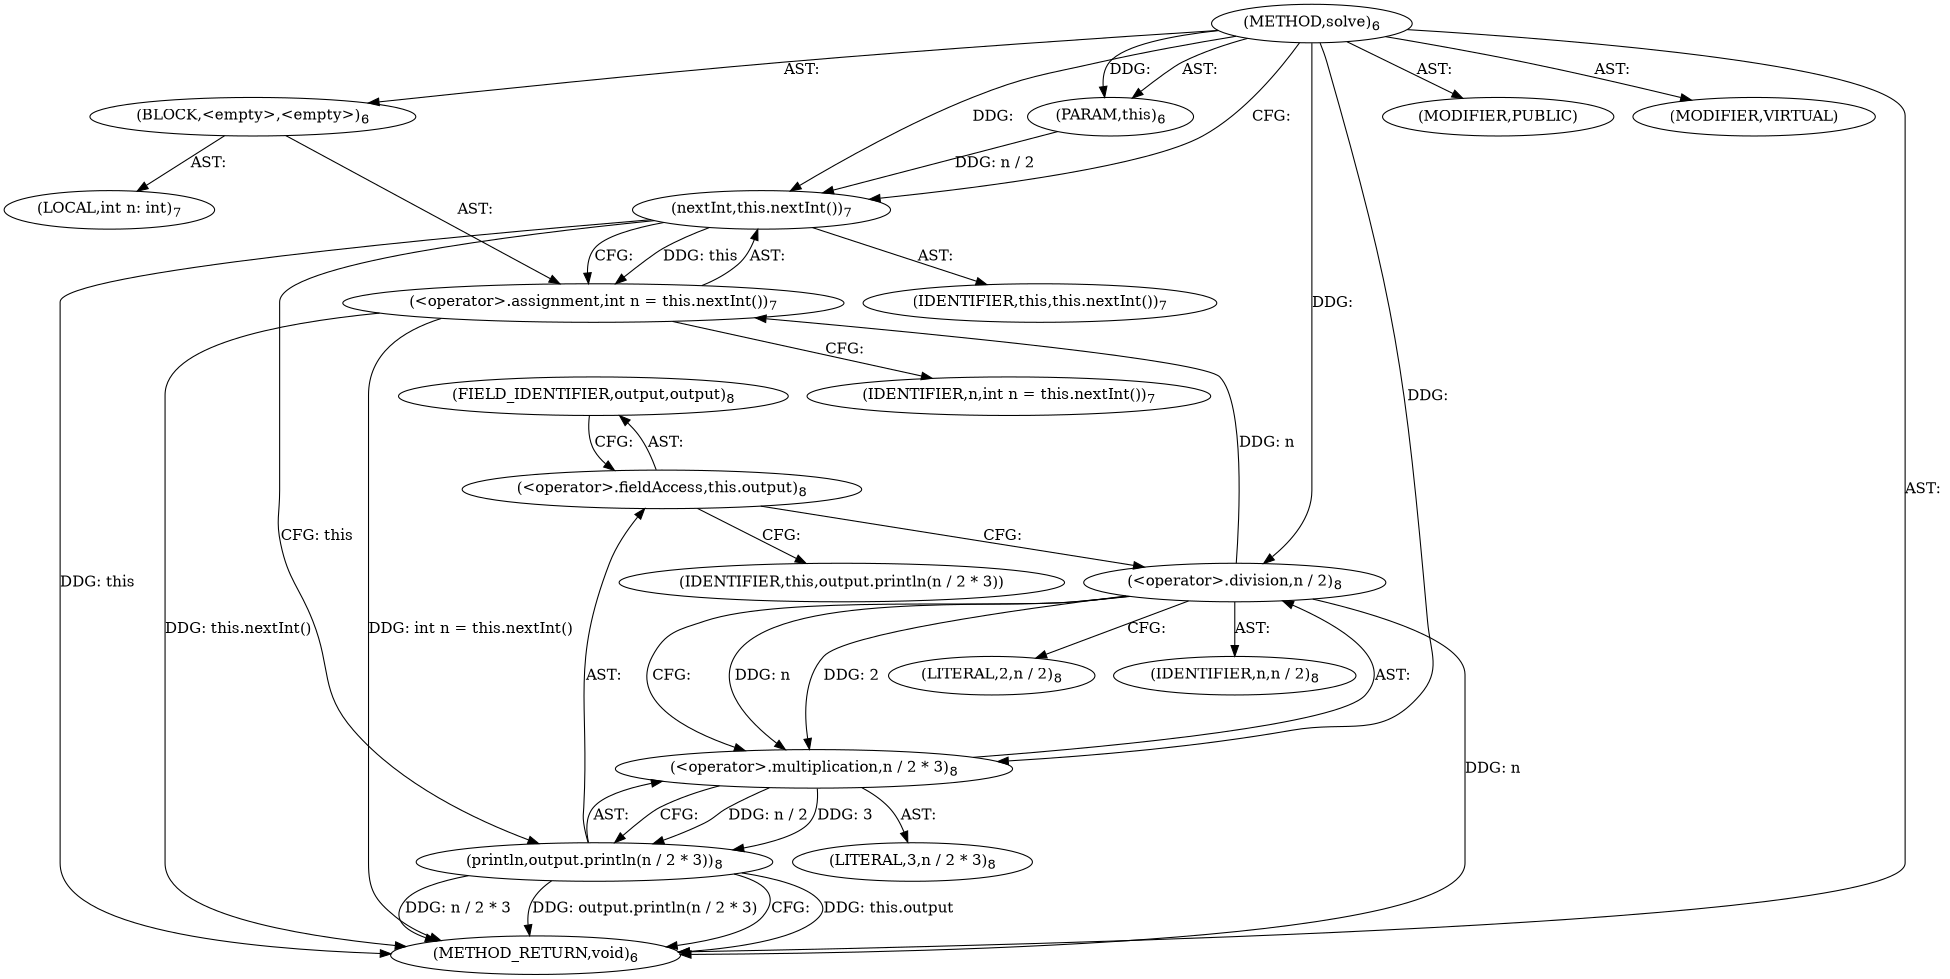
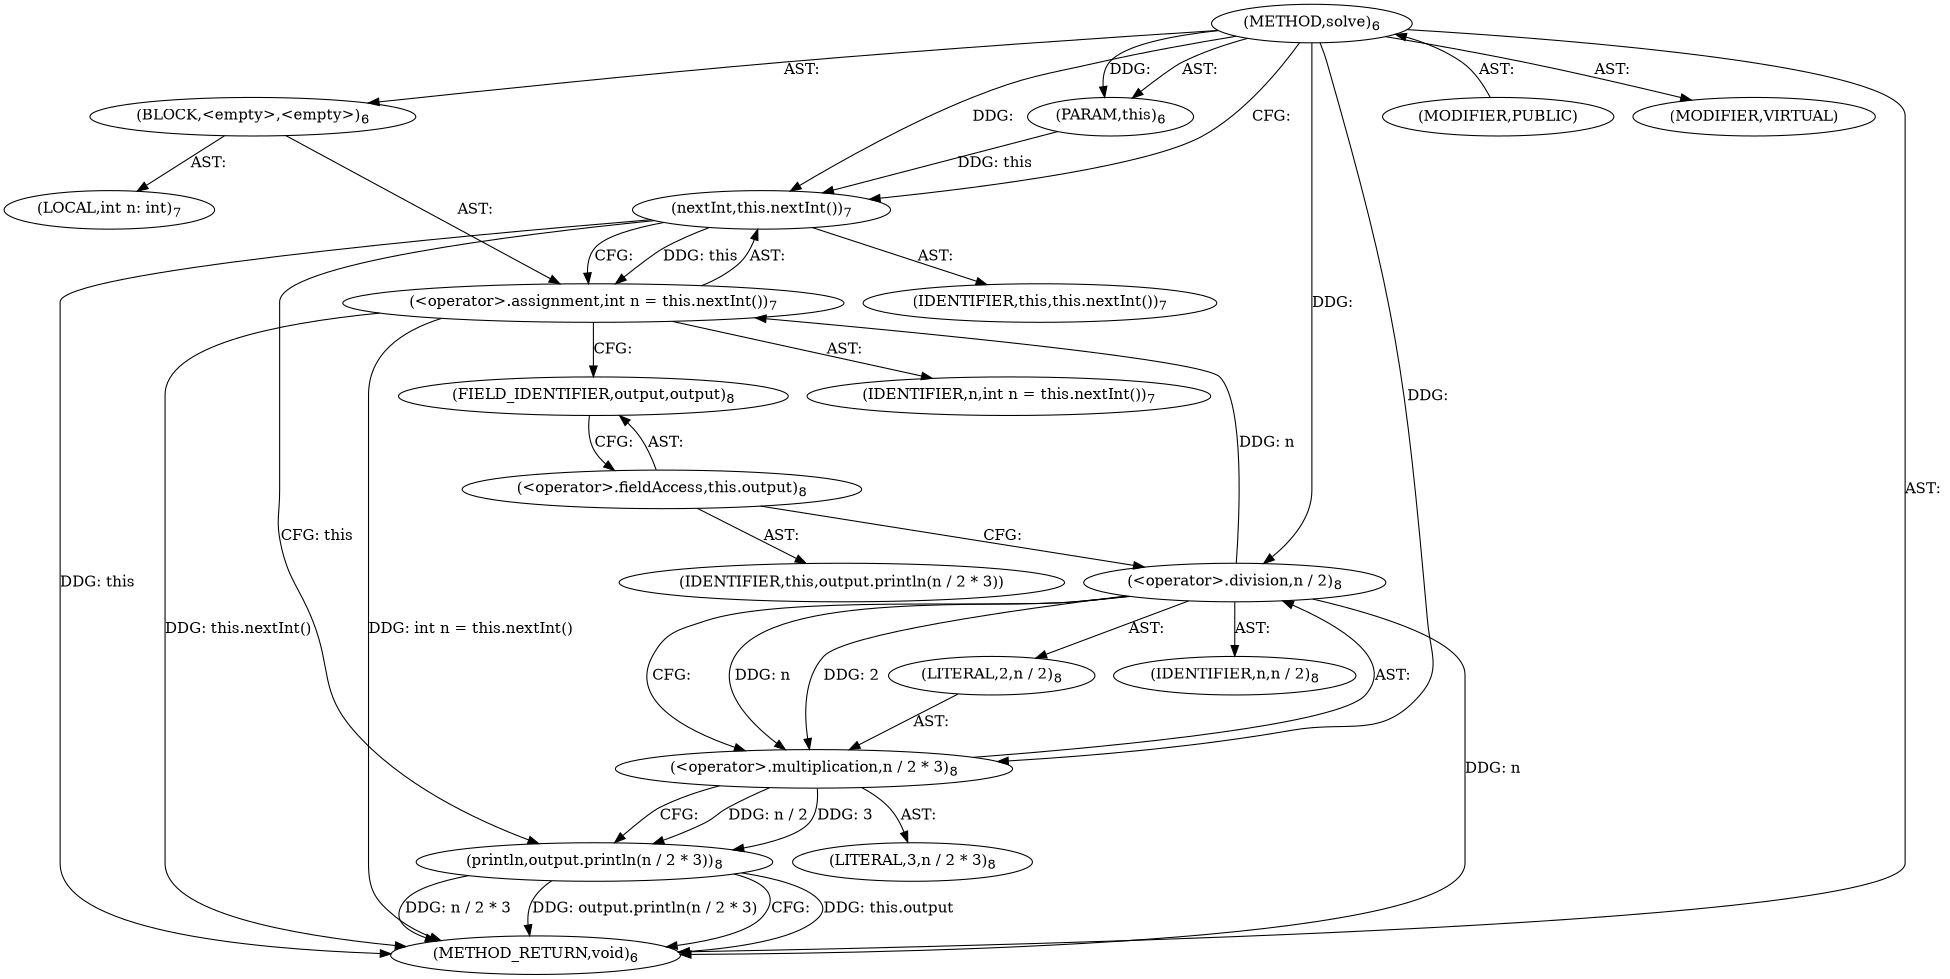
(1400, 68) -> (1455, 58)
(995, 163) -> (995, 163)
none -> (593, 344)
(847, 350) -> (847, 350)
(784, 536) -> (784, 536)
(1149, 629) -> (1149, 629)
(585, 674) -> none
(604, 799) -> (908, 719)
